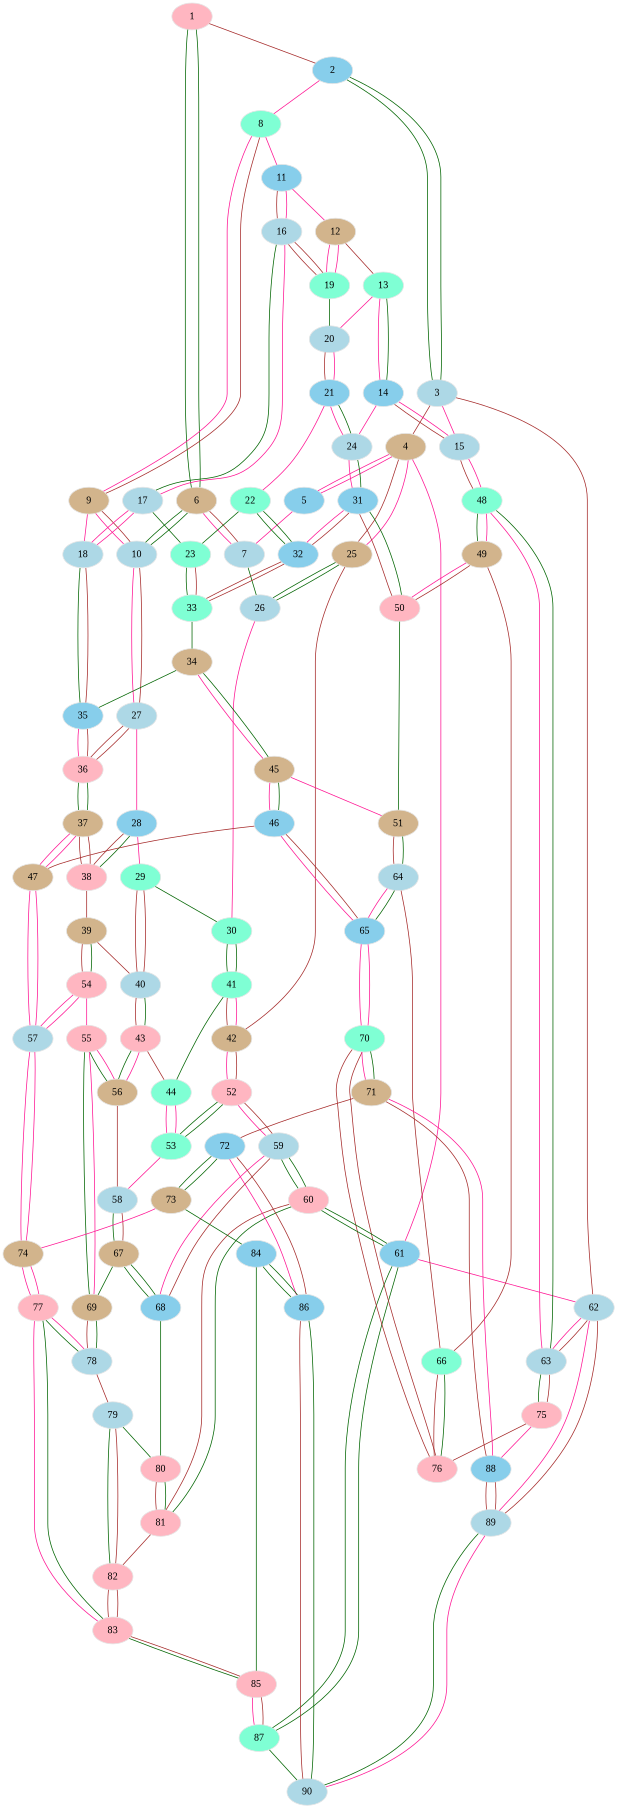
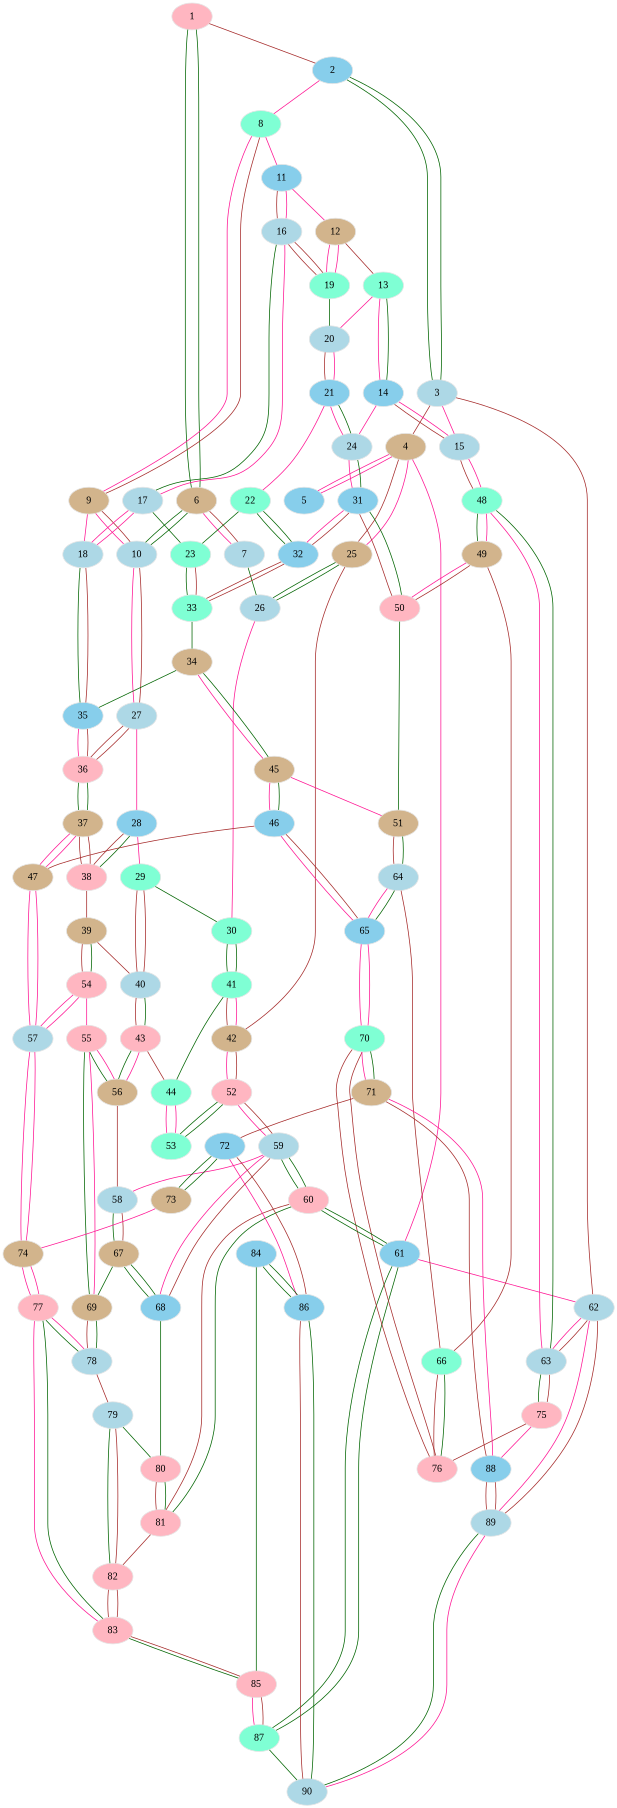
(281, 522) -> none
(144, 1173) -> (215, 1170)
(214, 1227) -> none
